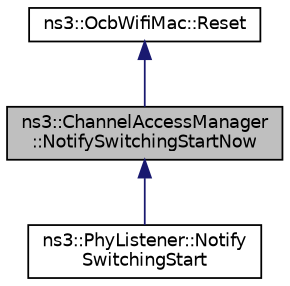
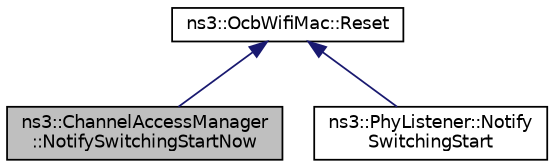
(145, 202) -> (360, 79)
